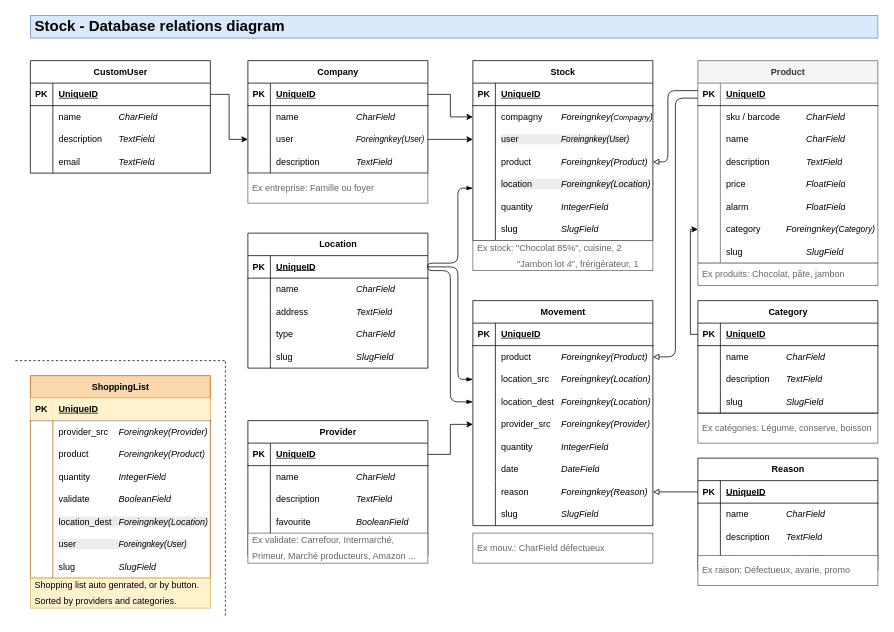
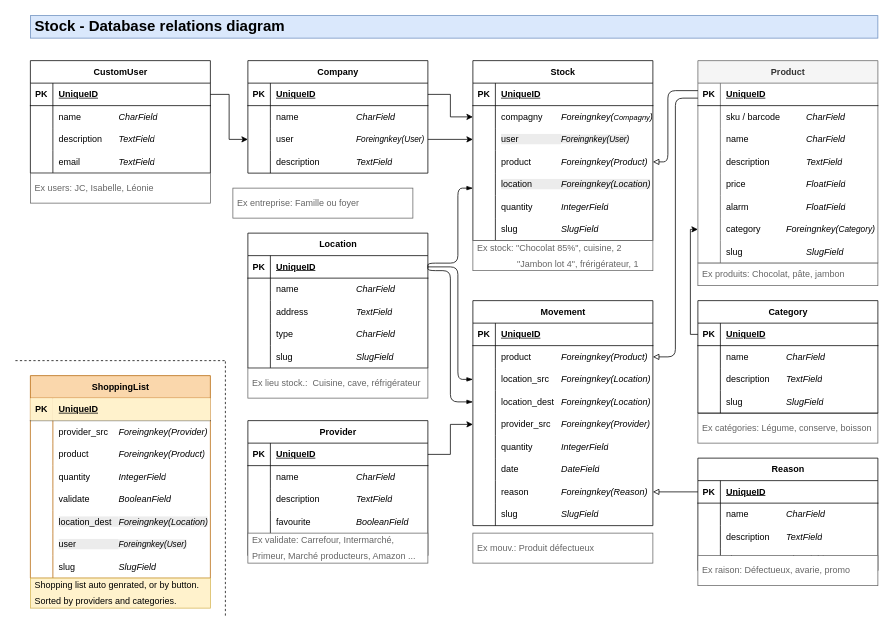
none -> (120, 188)
(338, 188) -> (323, 203)
none -> (338, 383)
(565, 547) -> (565, 547)
